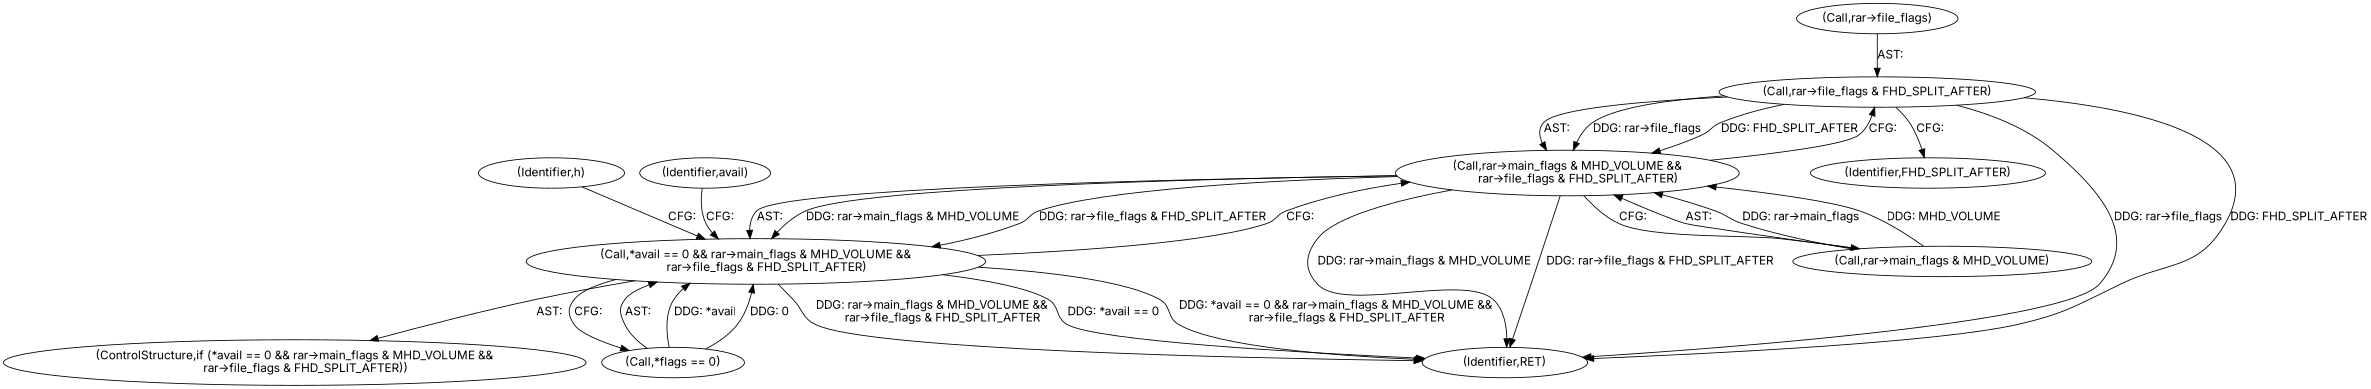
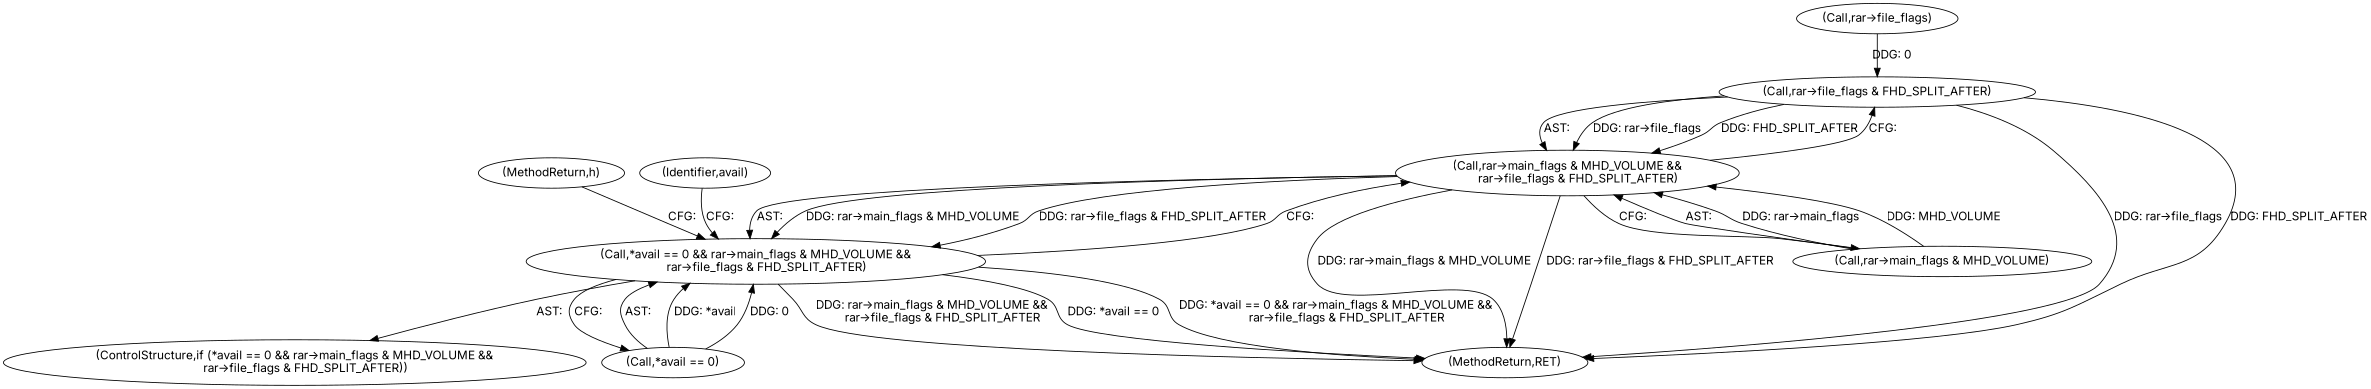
(1892, 55) -> (1892, 55)
(551, 173) -> (551, 173)
(1928, 173) -> none
(673, 363) -> (673, 363)
(1505, 363) -> (1505, 363)
